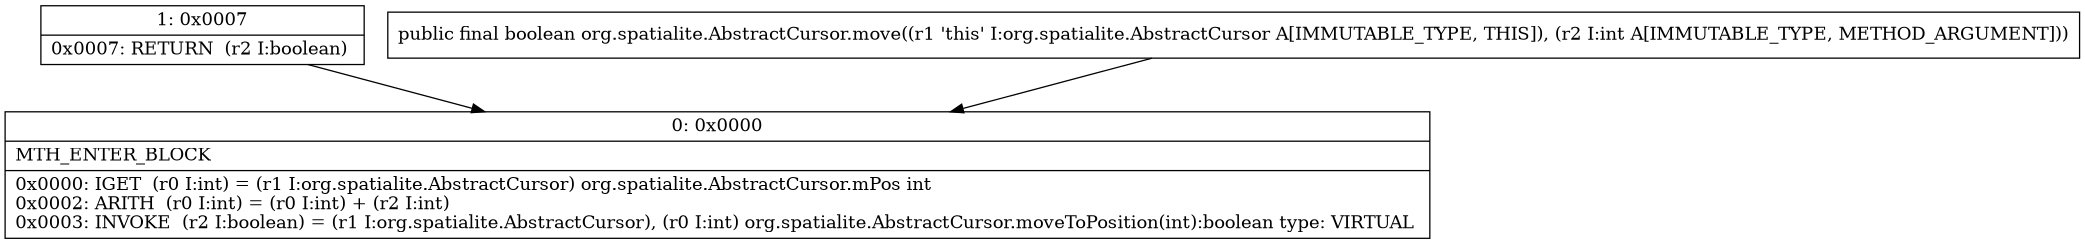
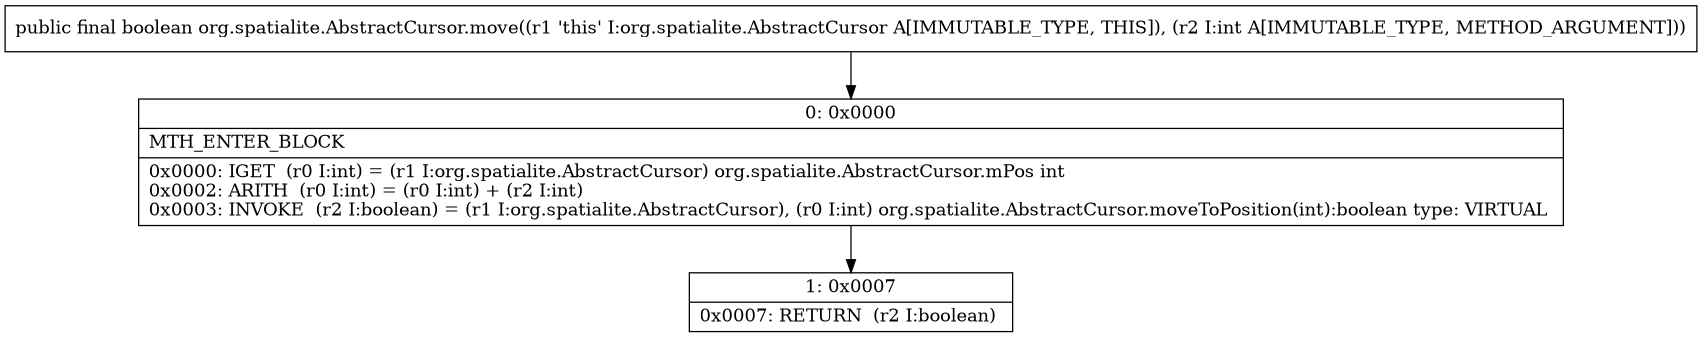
(390, 86) -> (851, 243)
